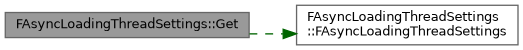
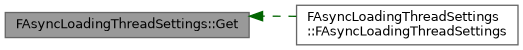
(266, 34) -> (280, 16)
